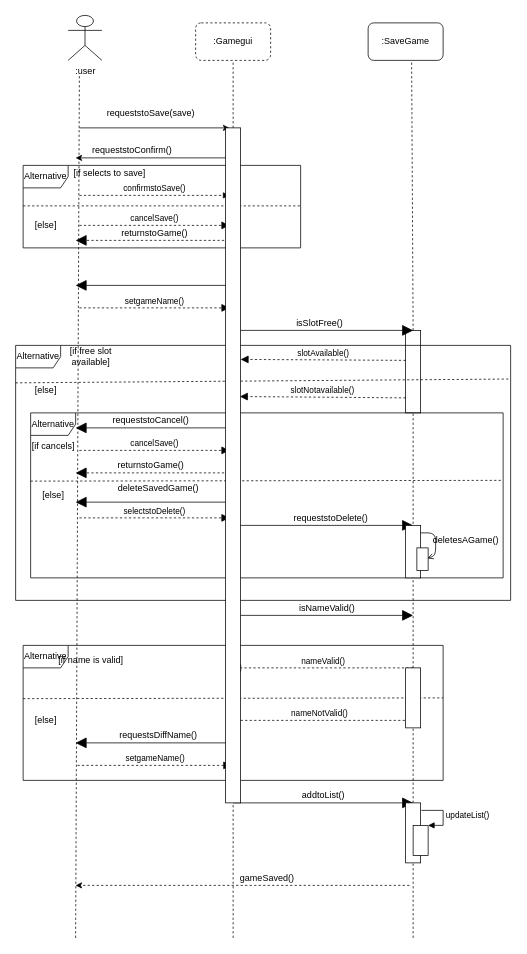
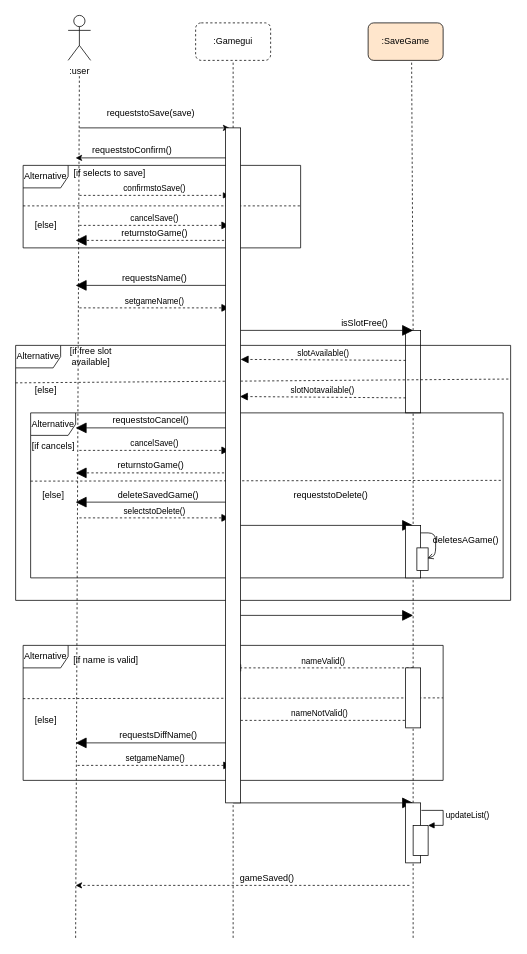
(85, 38) -> (79, 38)
(405, 42) -> (405, 42)
none -> (154, 278)
(319, 323) -> (364, 323)
(158, 488) -> (158, 495)
(330, 518) -> (330, 495)
(327, 608) -> none
(90, 660) -> (105, 660)
(323, 795) -> none
